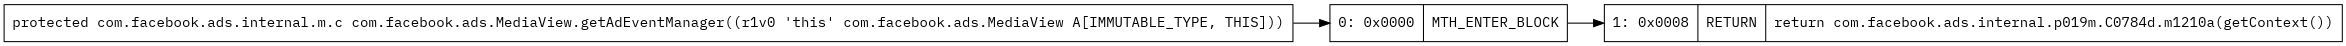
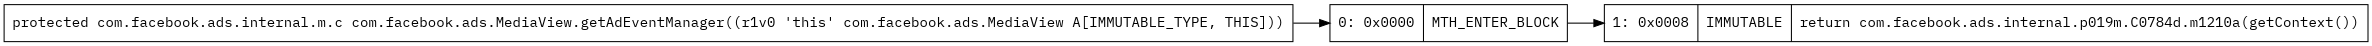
(1732, 23) -> (1745, 23)
